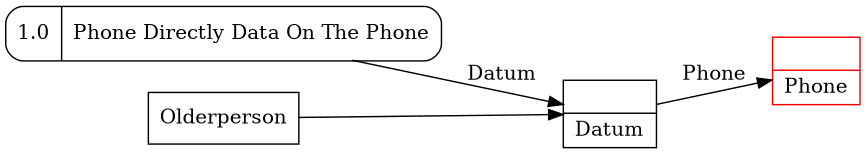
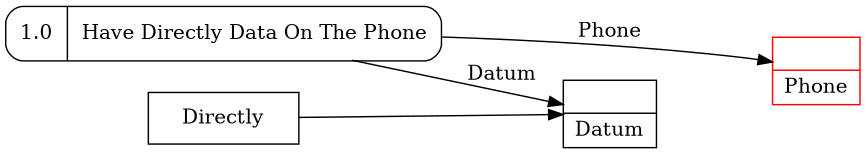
(252, 33) -> (254, 33)
(707, 94) -> (600, 45)
(224, 118) -> (224, 118)
